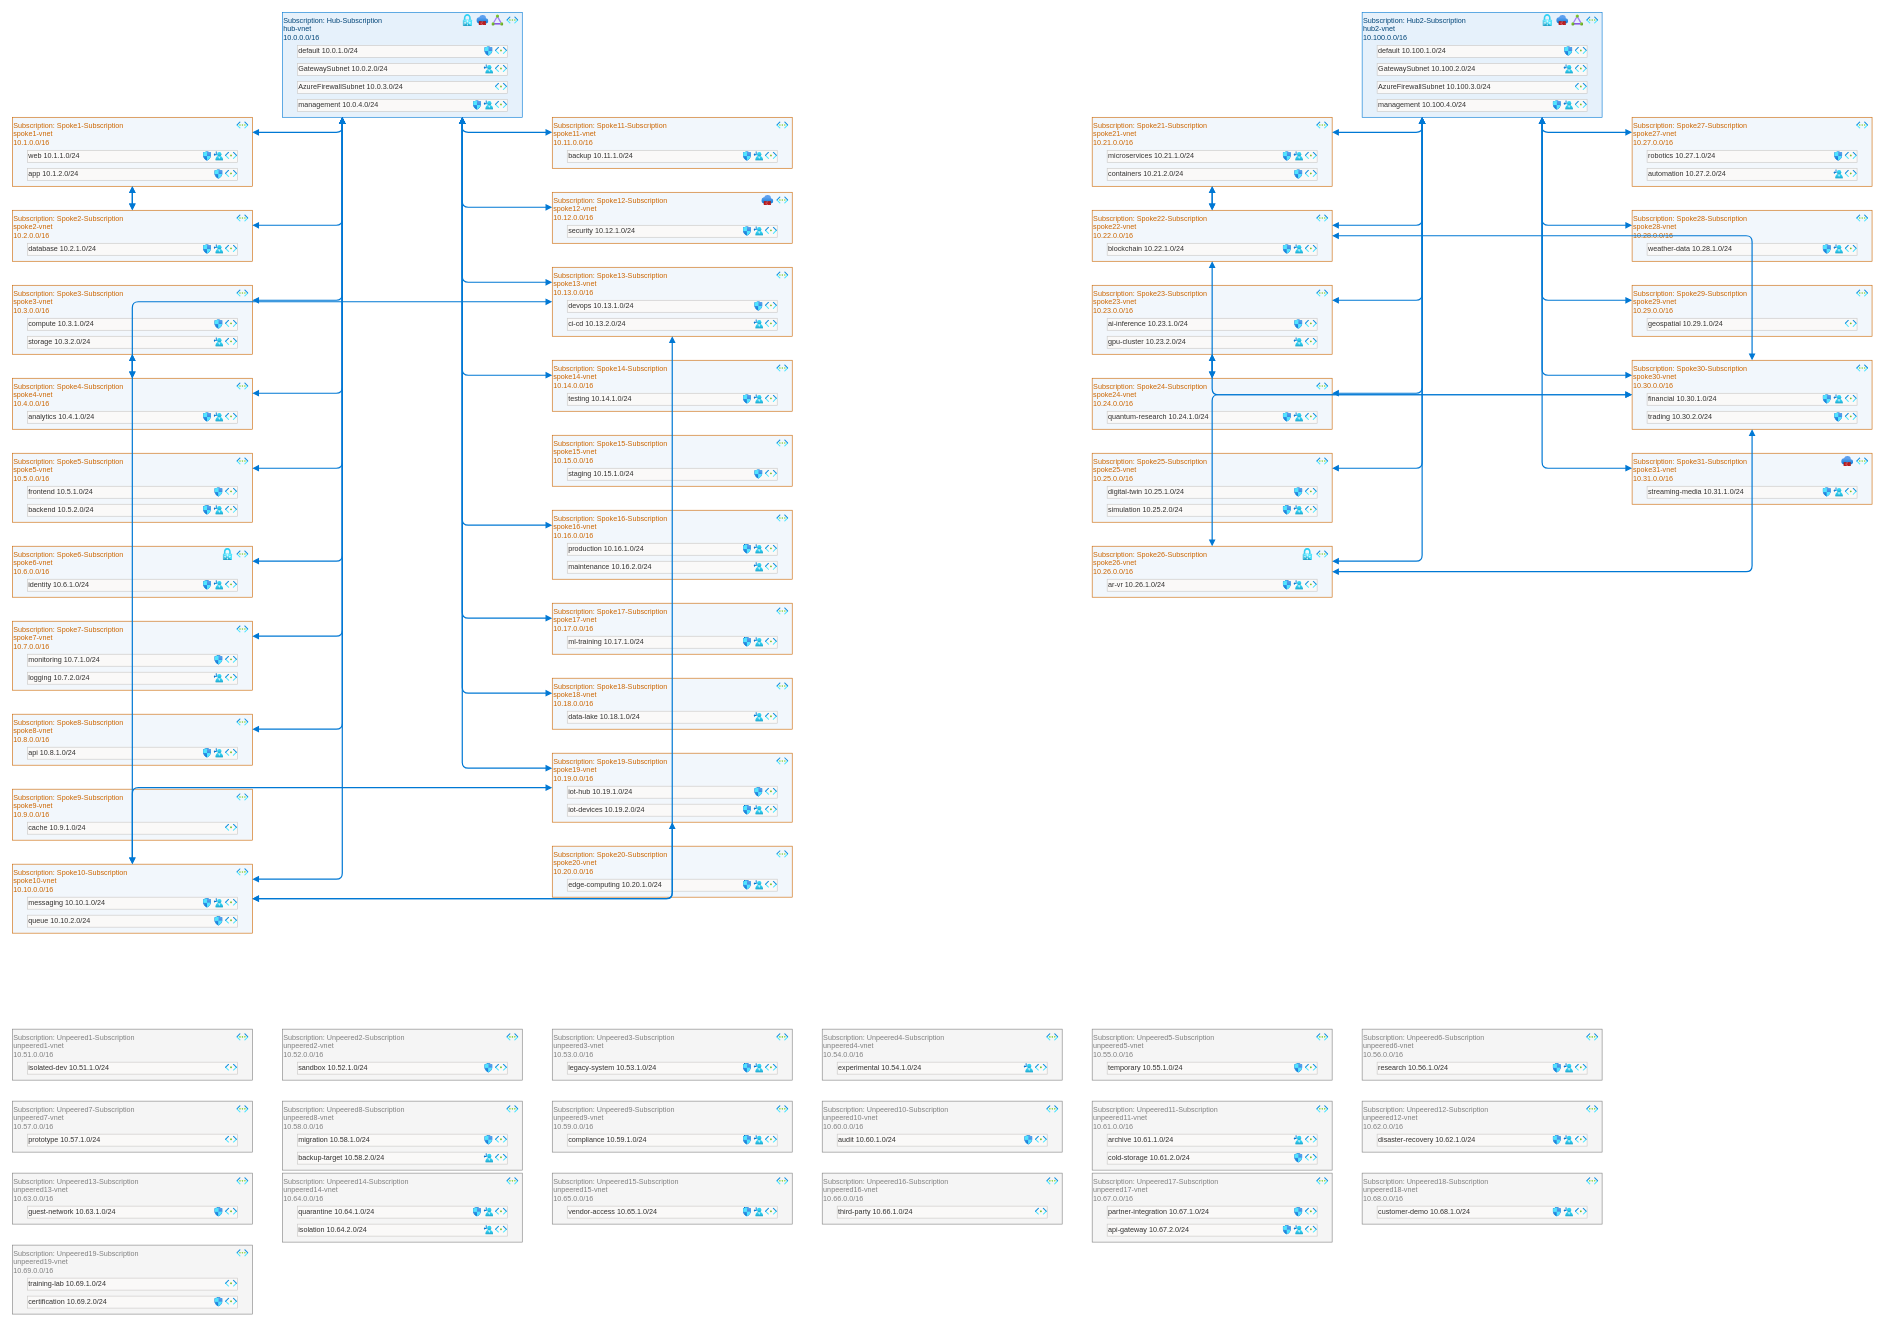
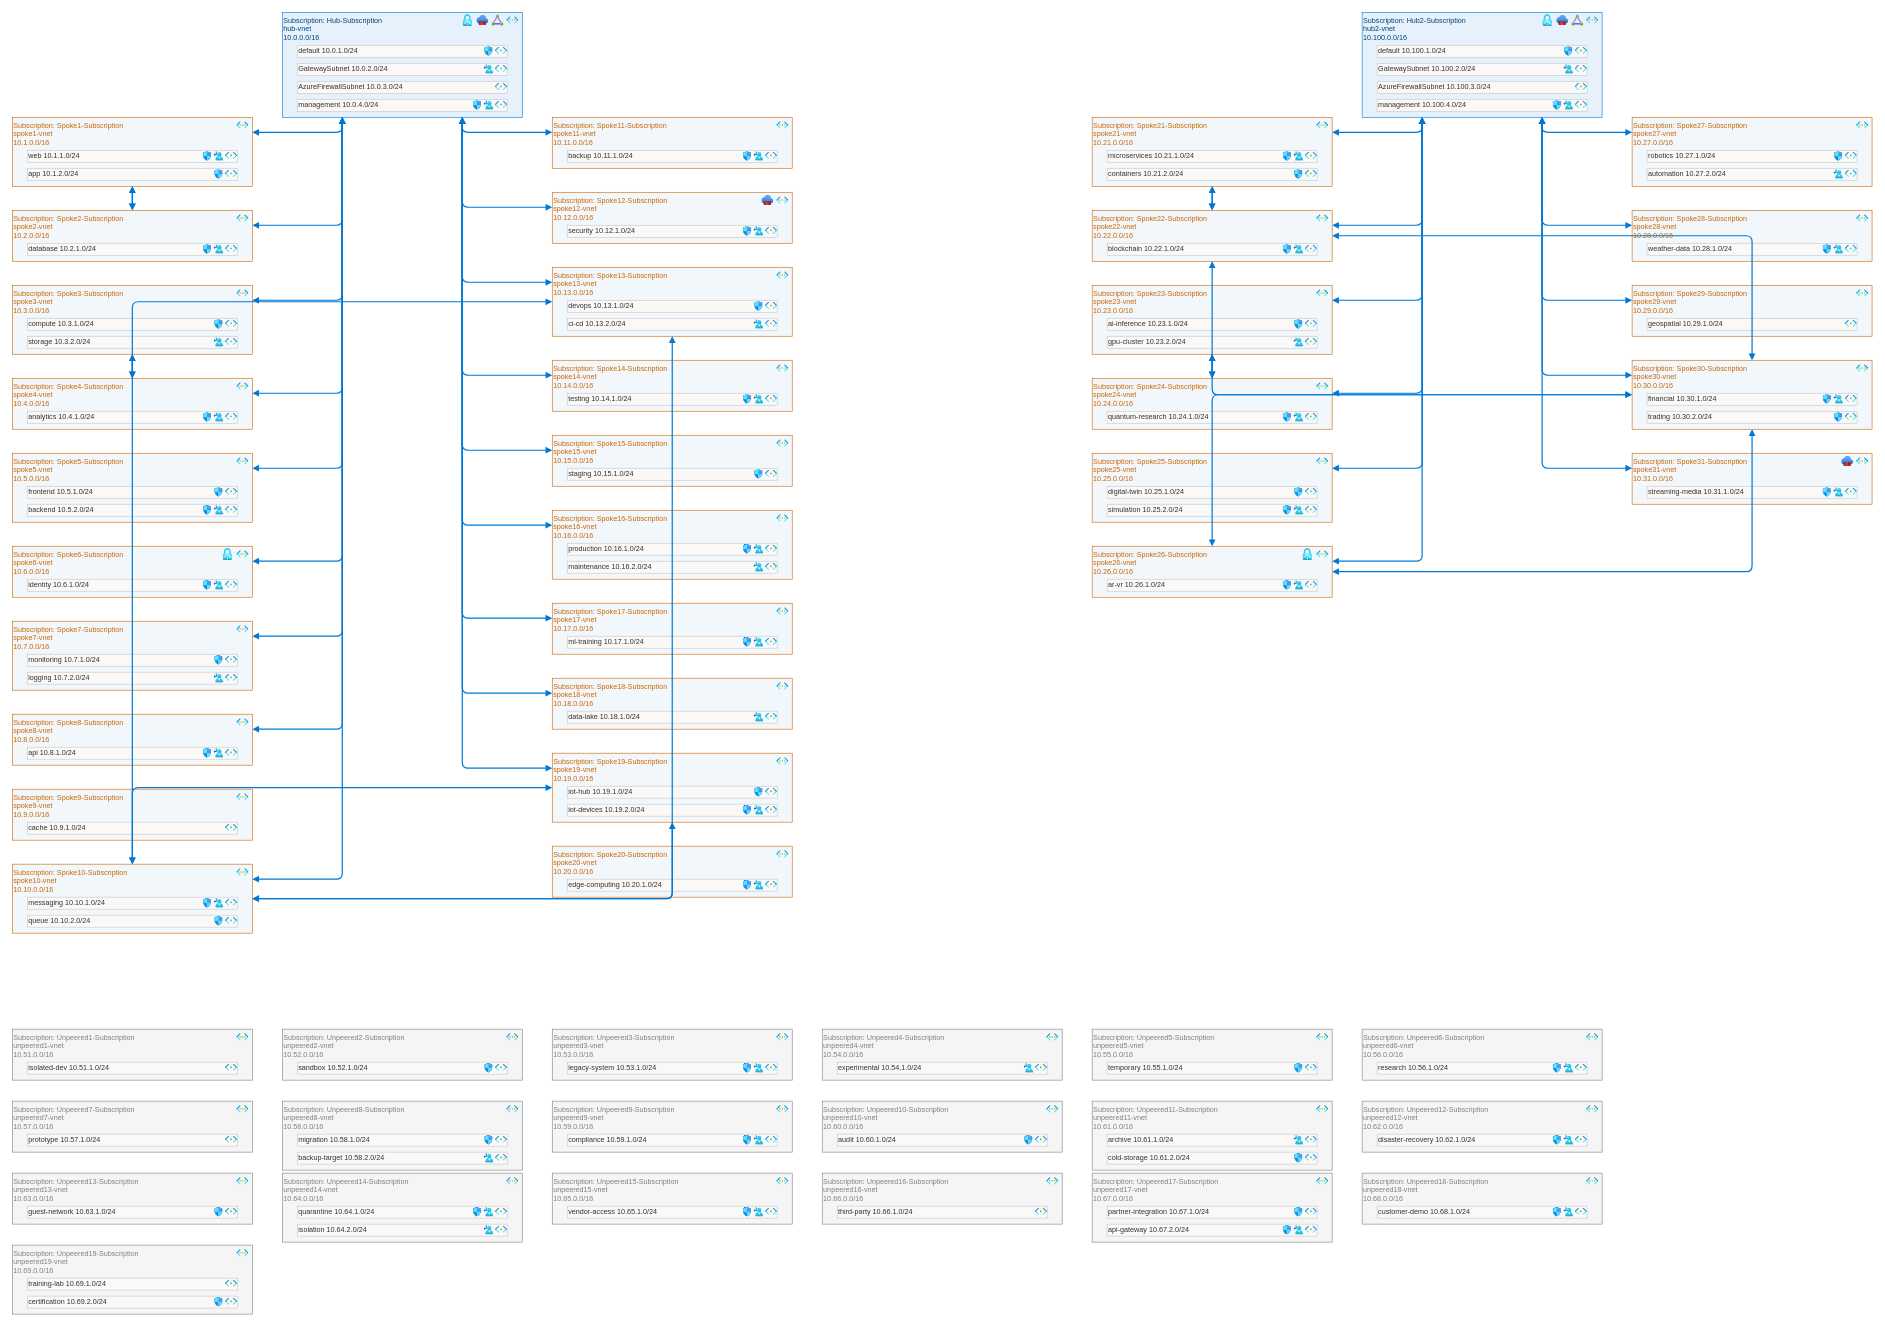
none -> (505, 450)
